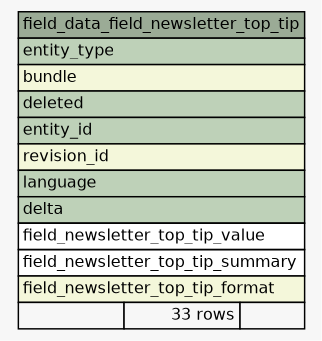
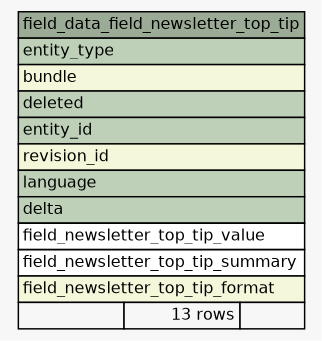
(203, 315) -> (203, 315)
